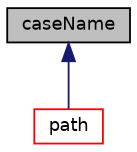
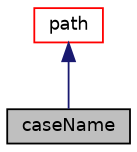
(69, 85) -> (69, 85)
